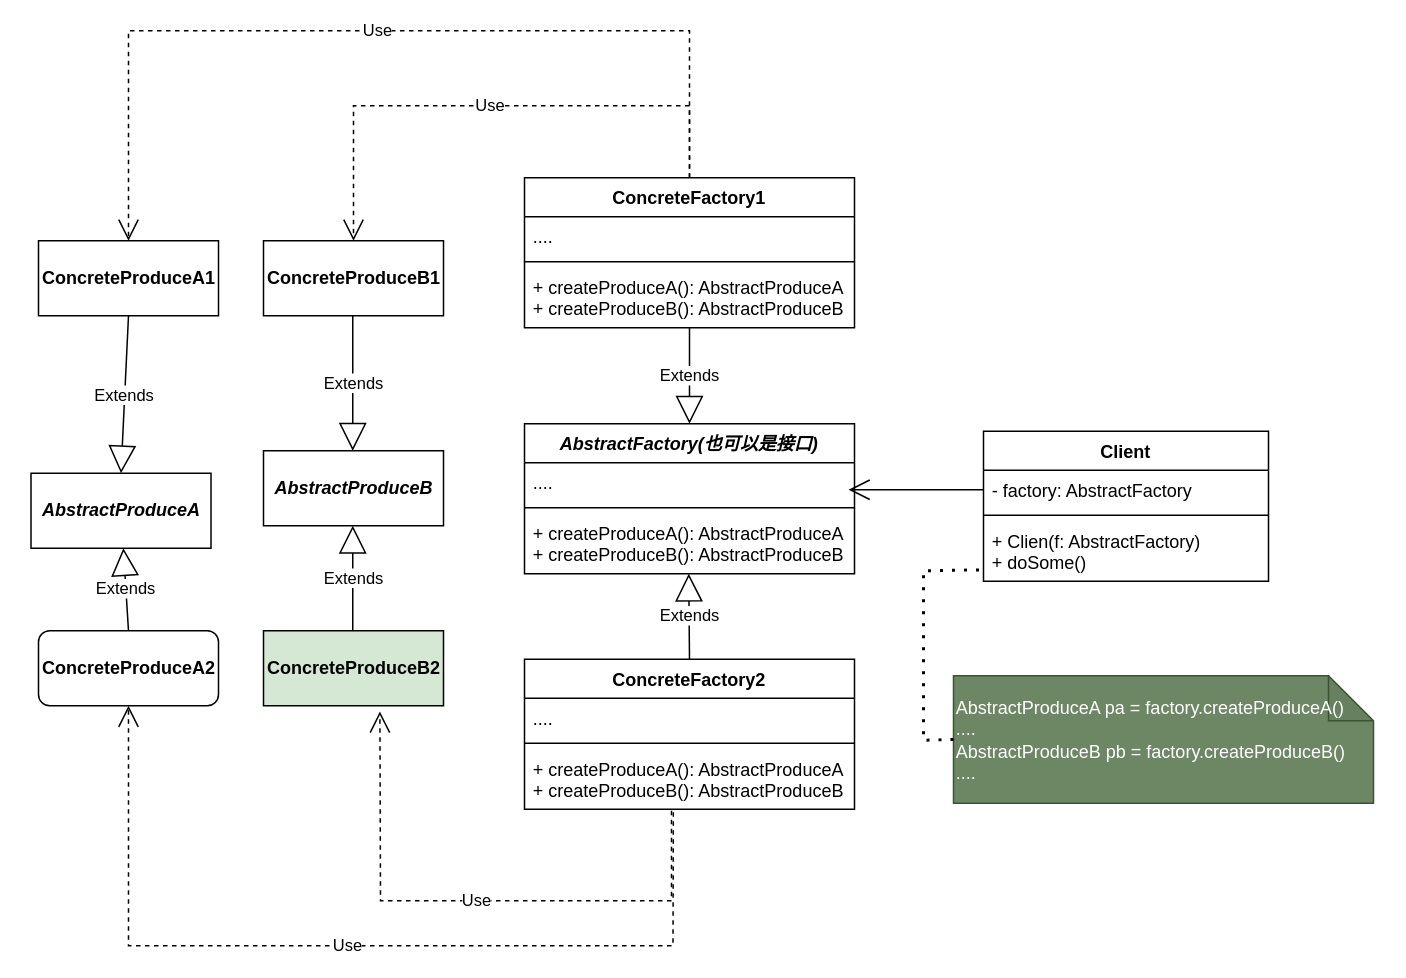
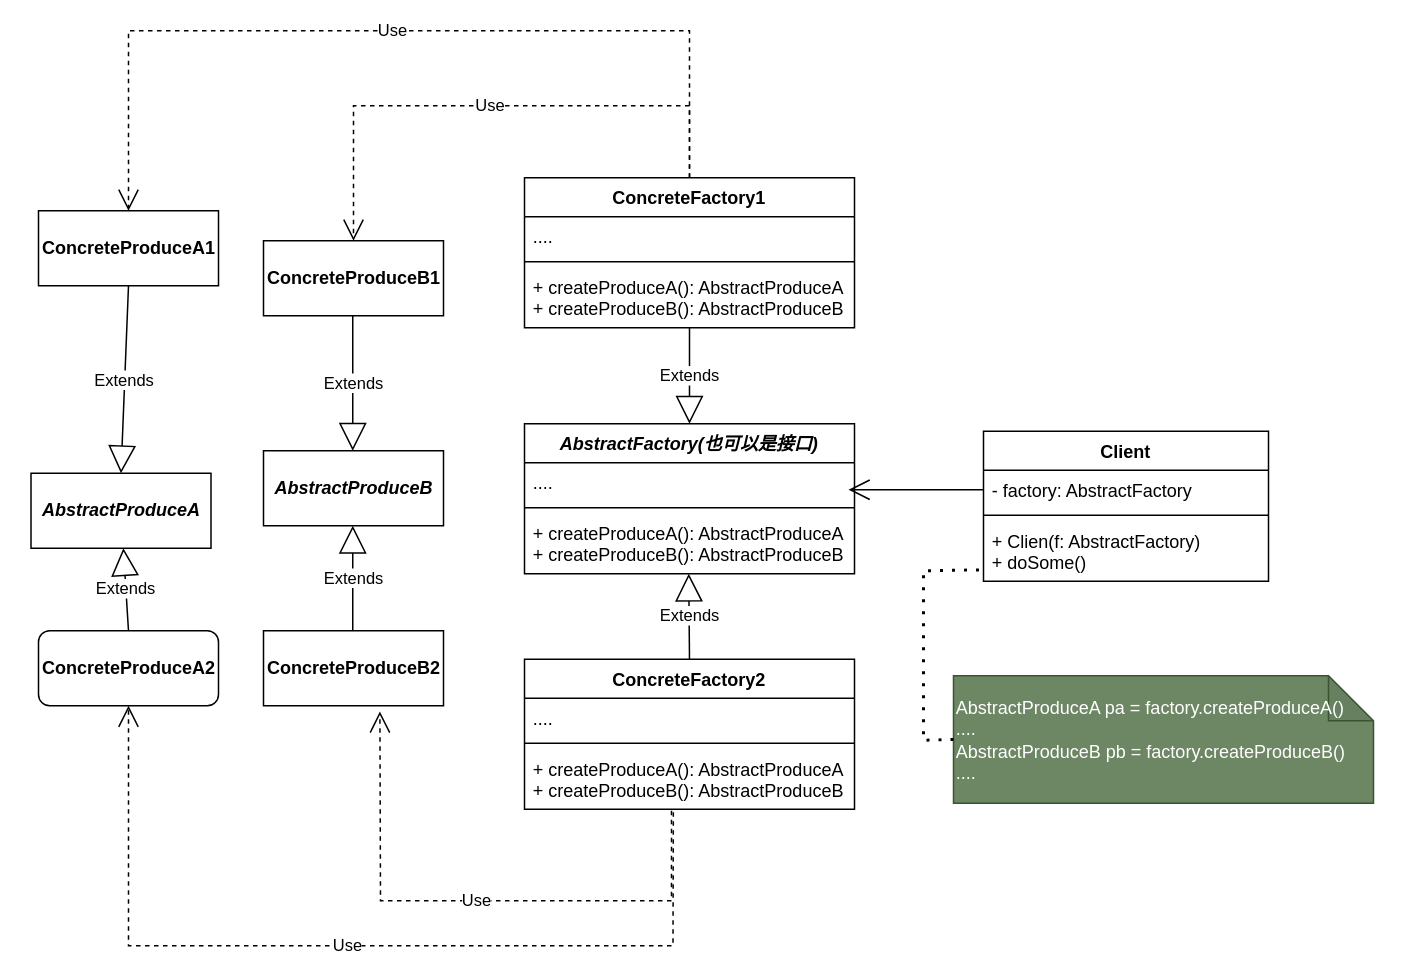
(128, 278) -> (128, 248)
(353, 668) -> (353, 668)
